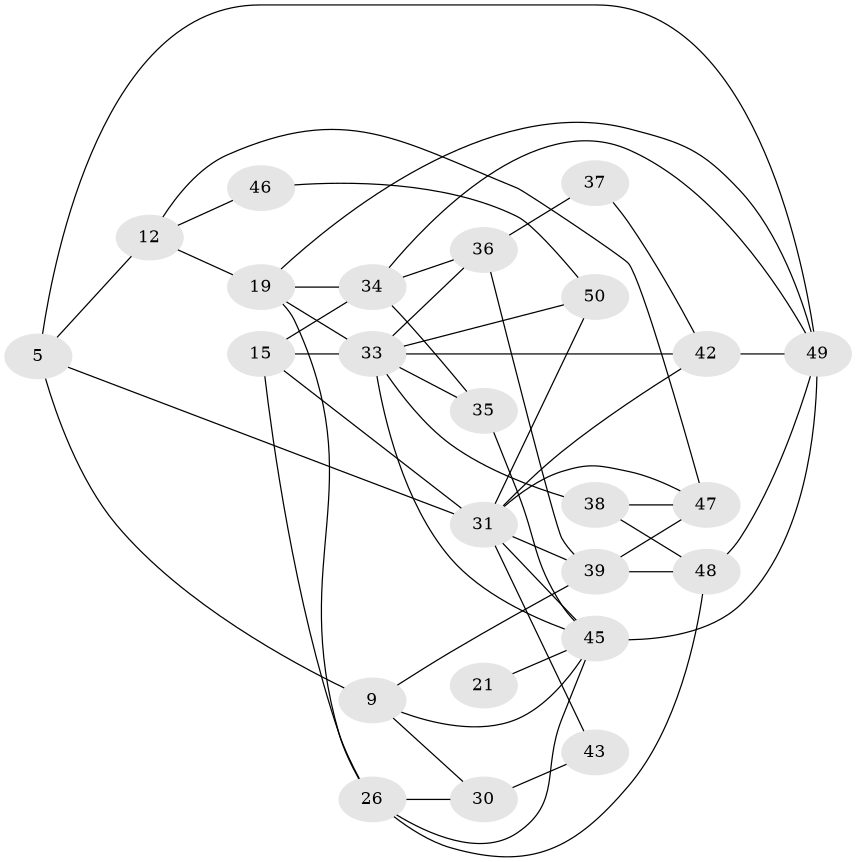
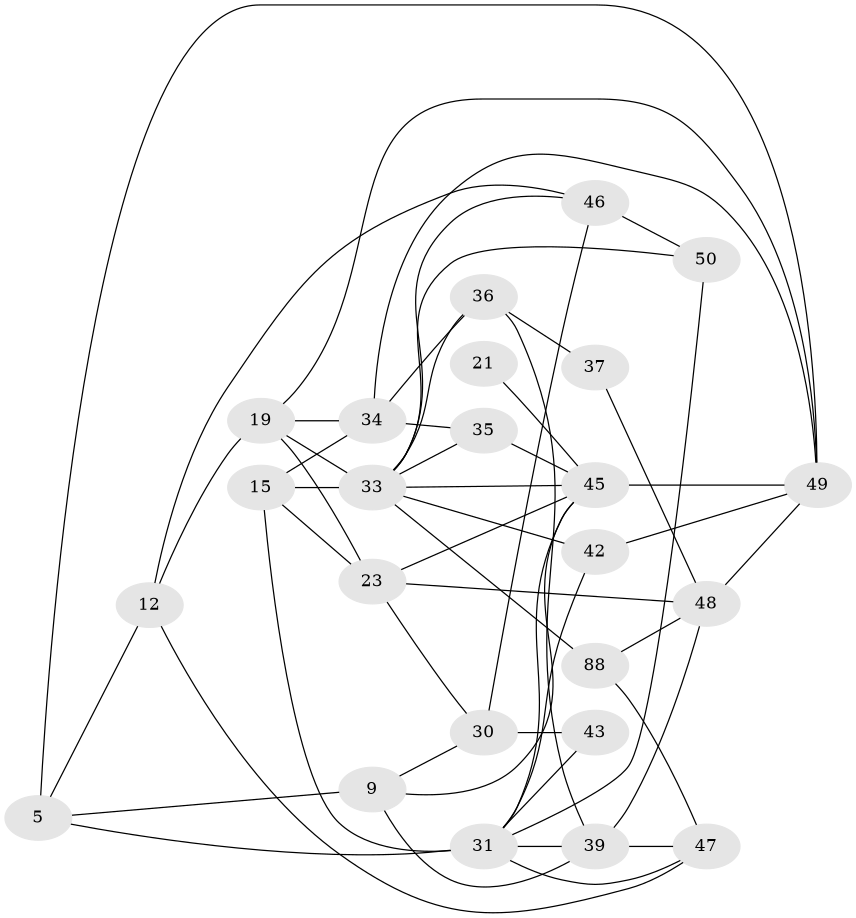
(656, 266) -> (647, 476)
none -> (417, 286)
none -> (534, 467)
(595, 505) -> (595, 666)
(372, 799) -> (372, 582)
